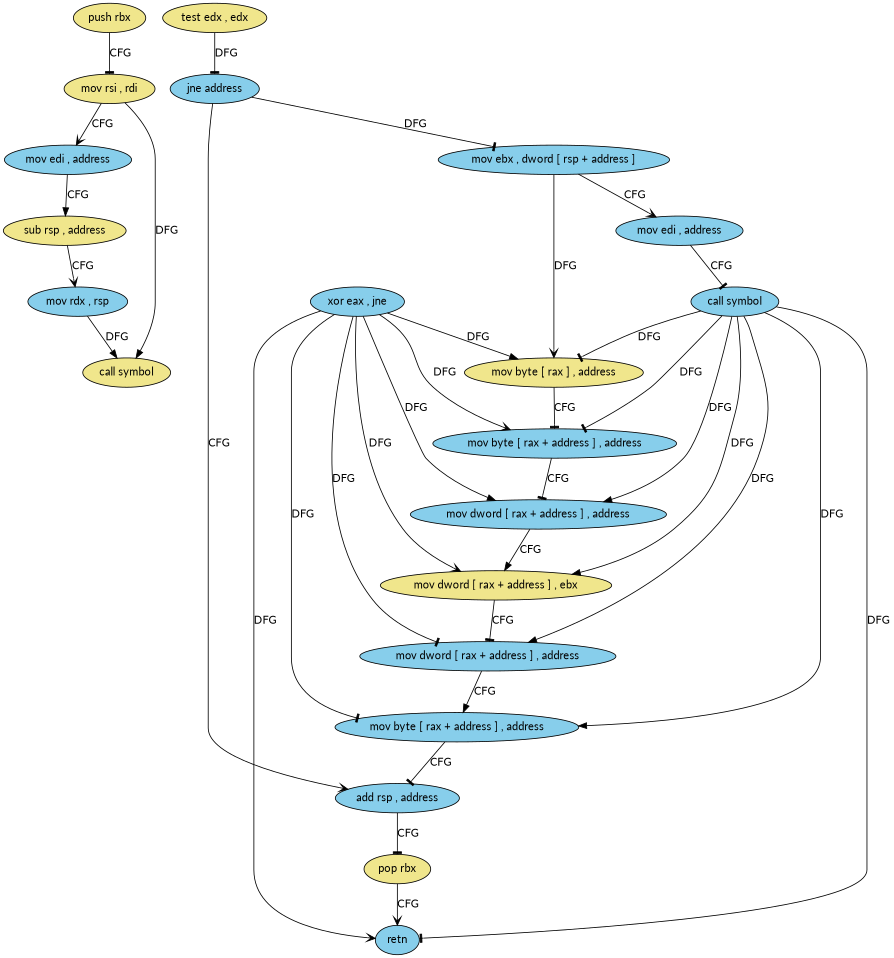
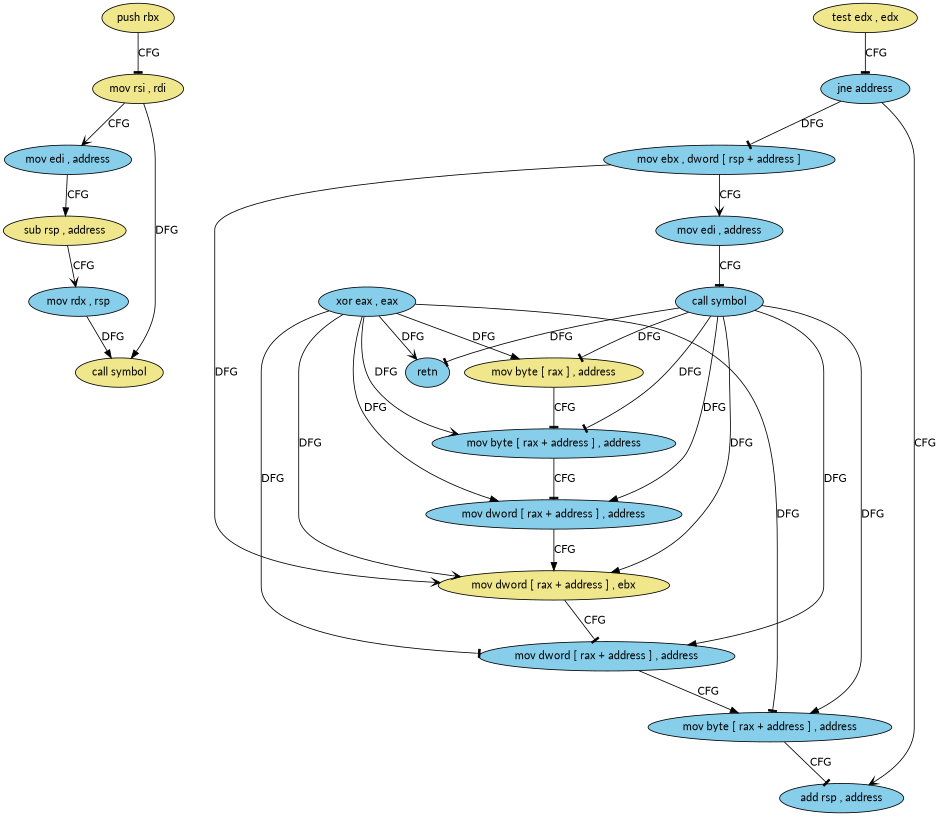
(227, 53) -> (877, 53)
(554, 262) -> (215, 288)
(357, 302) -> (367, 302)
(397, 869) -> none
